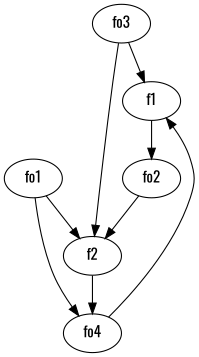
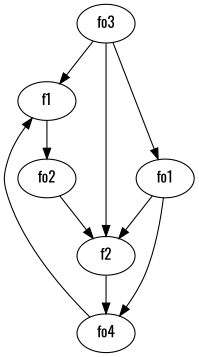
none -> (134, 96)
